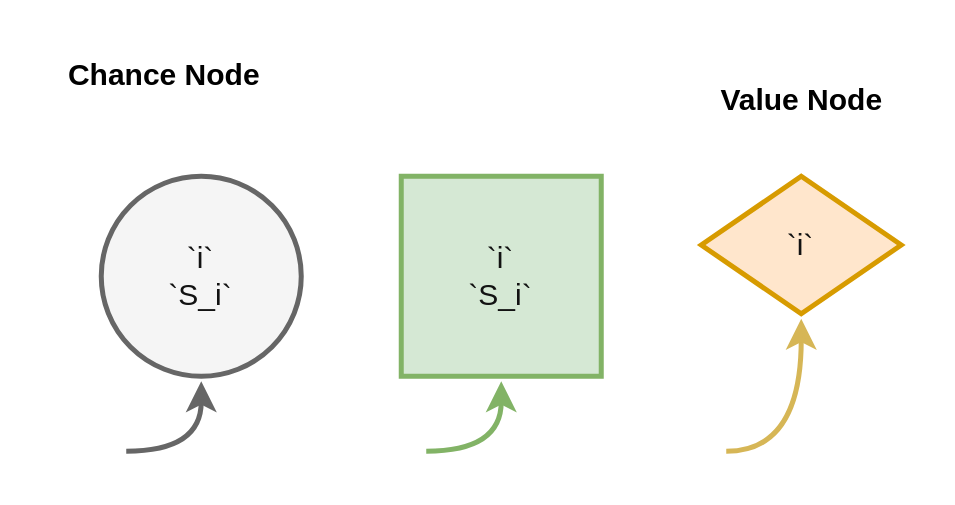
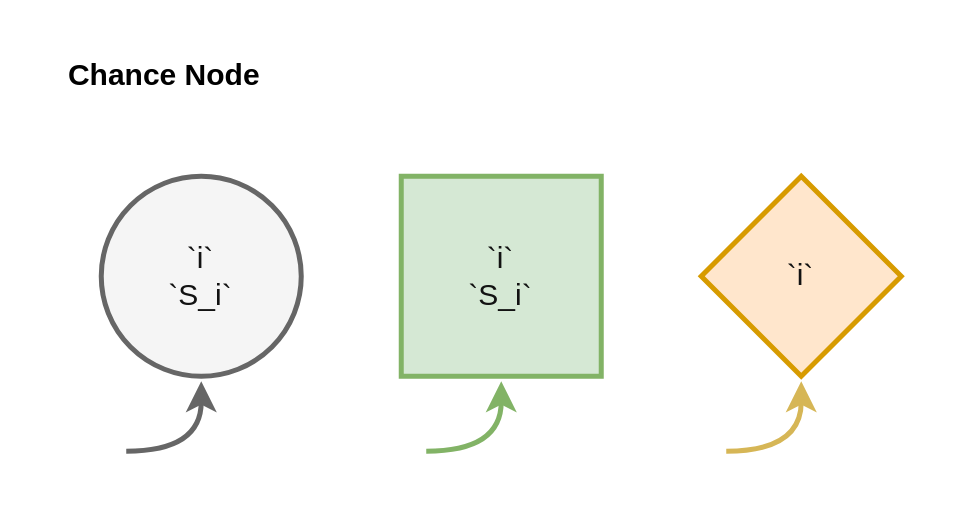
(801, 101) -> none
(801, 245) -> (801, 276)
